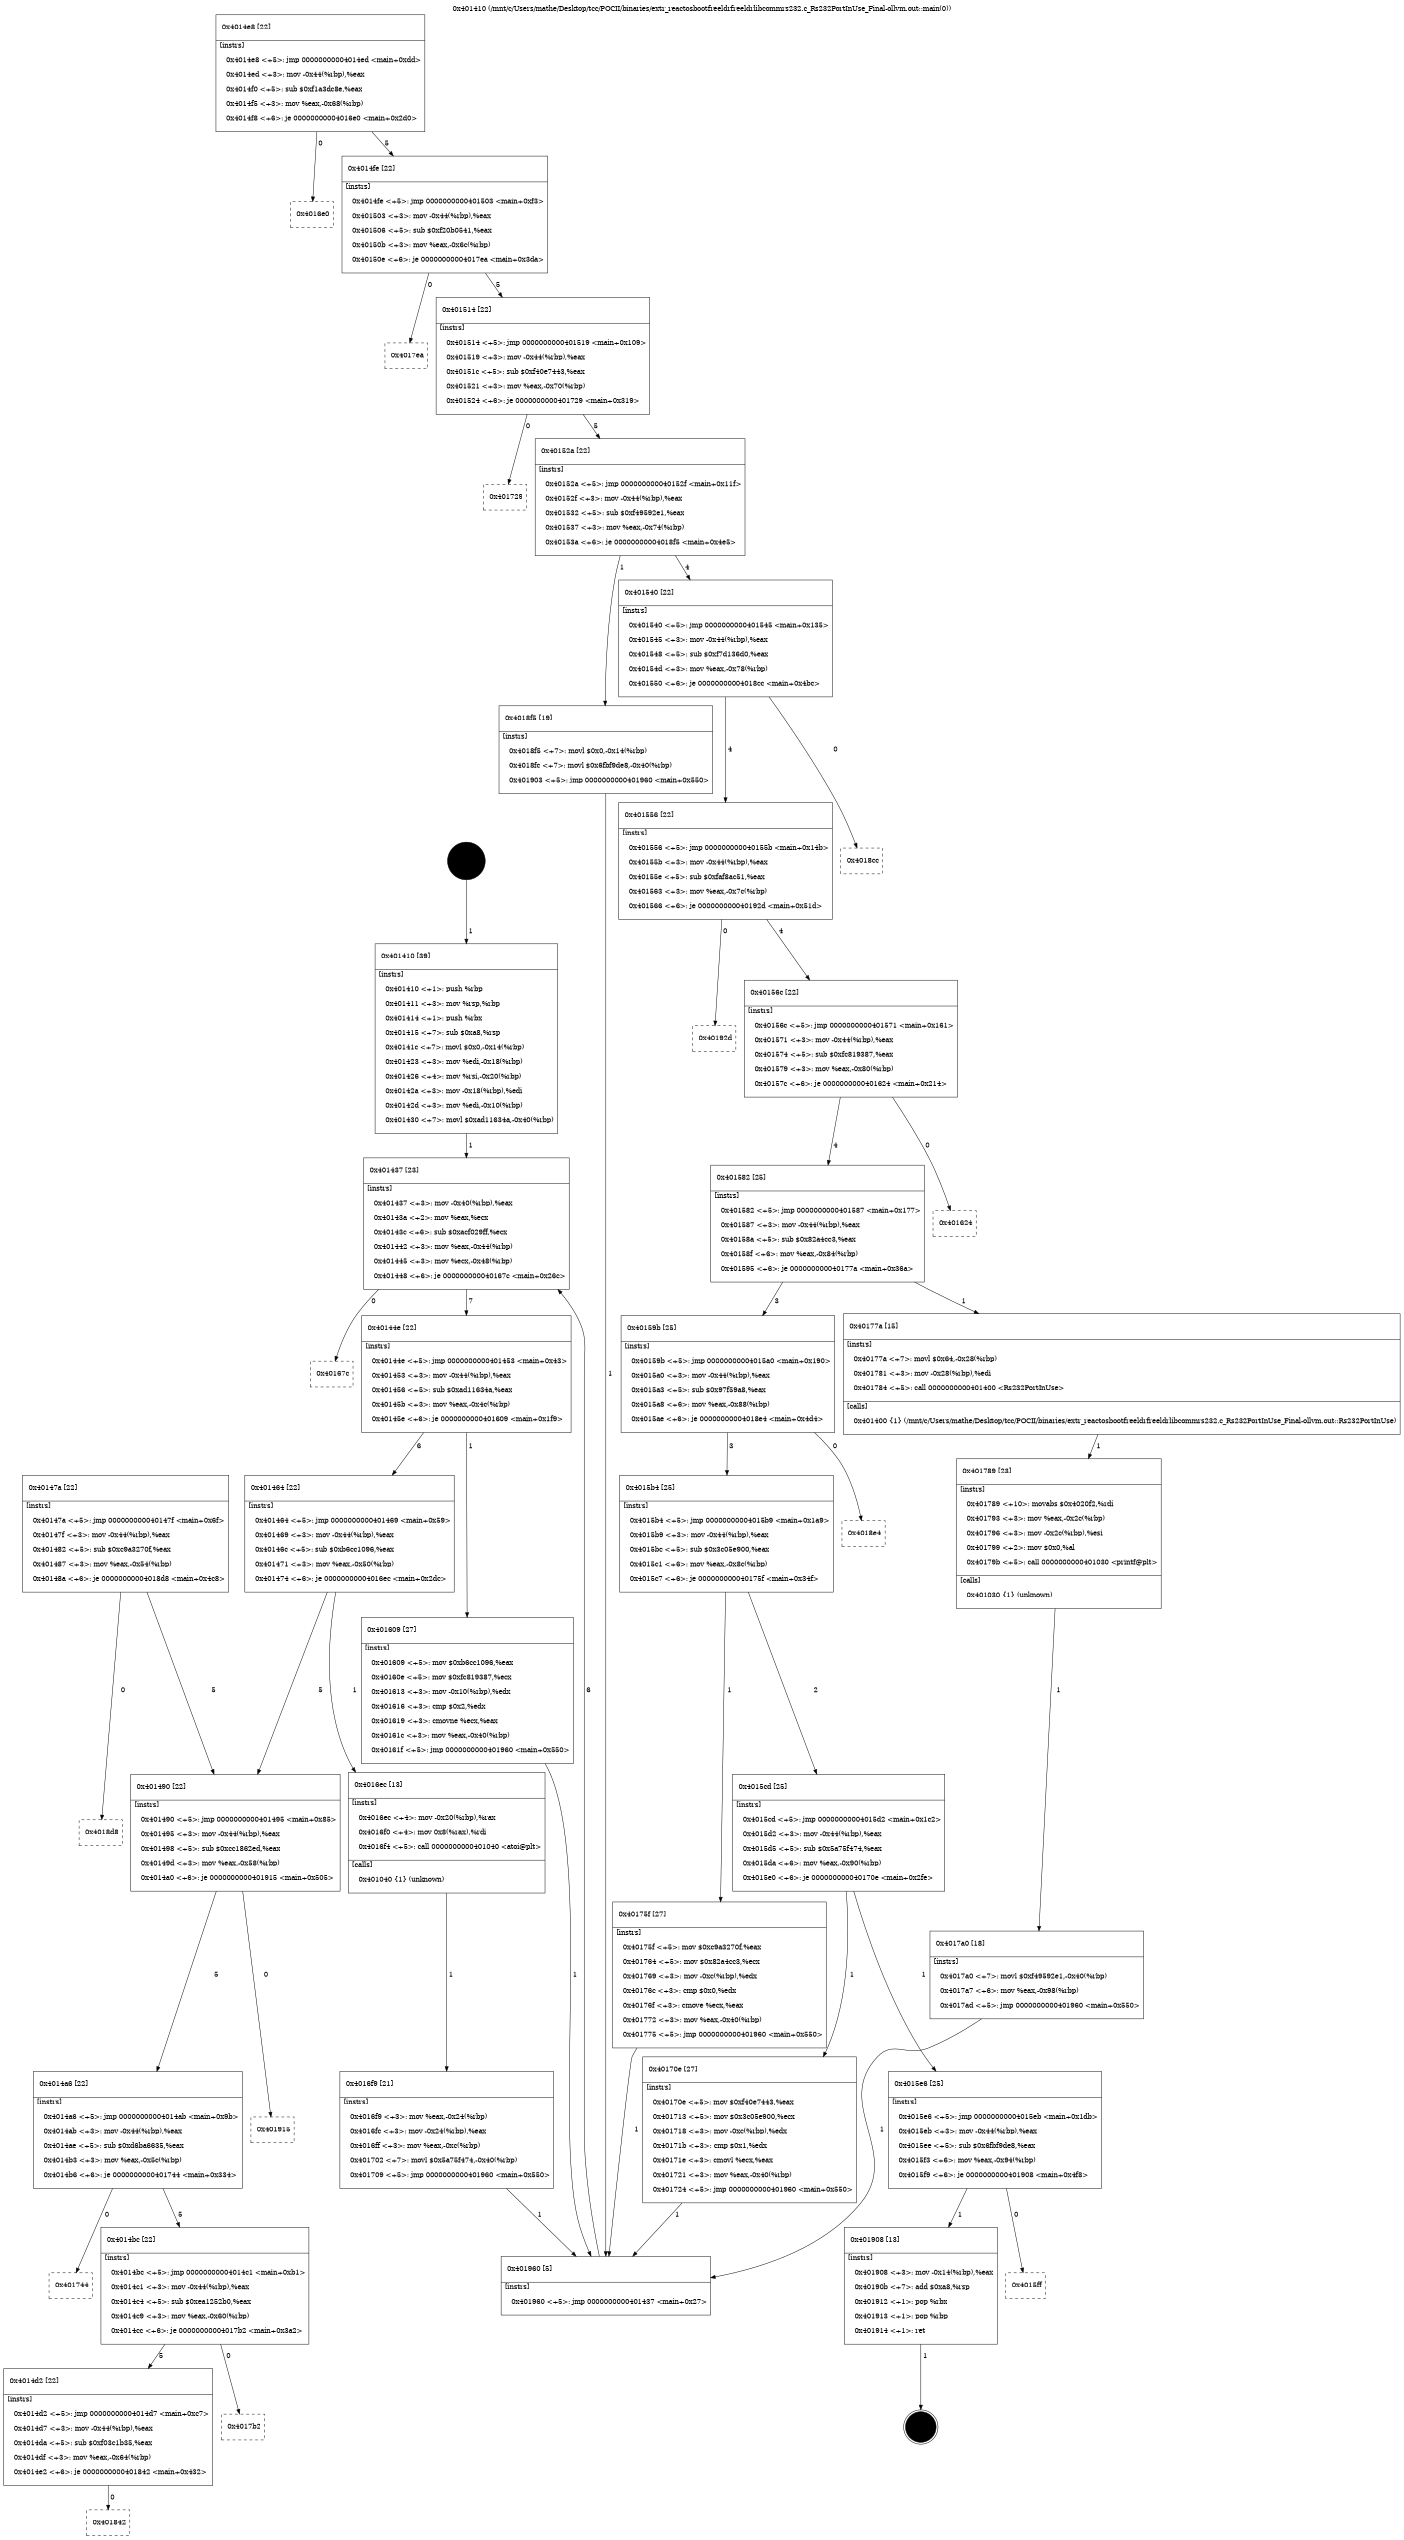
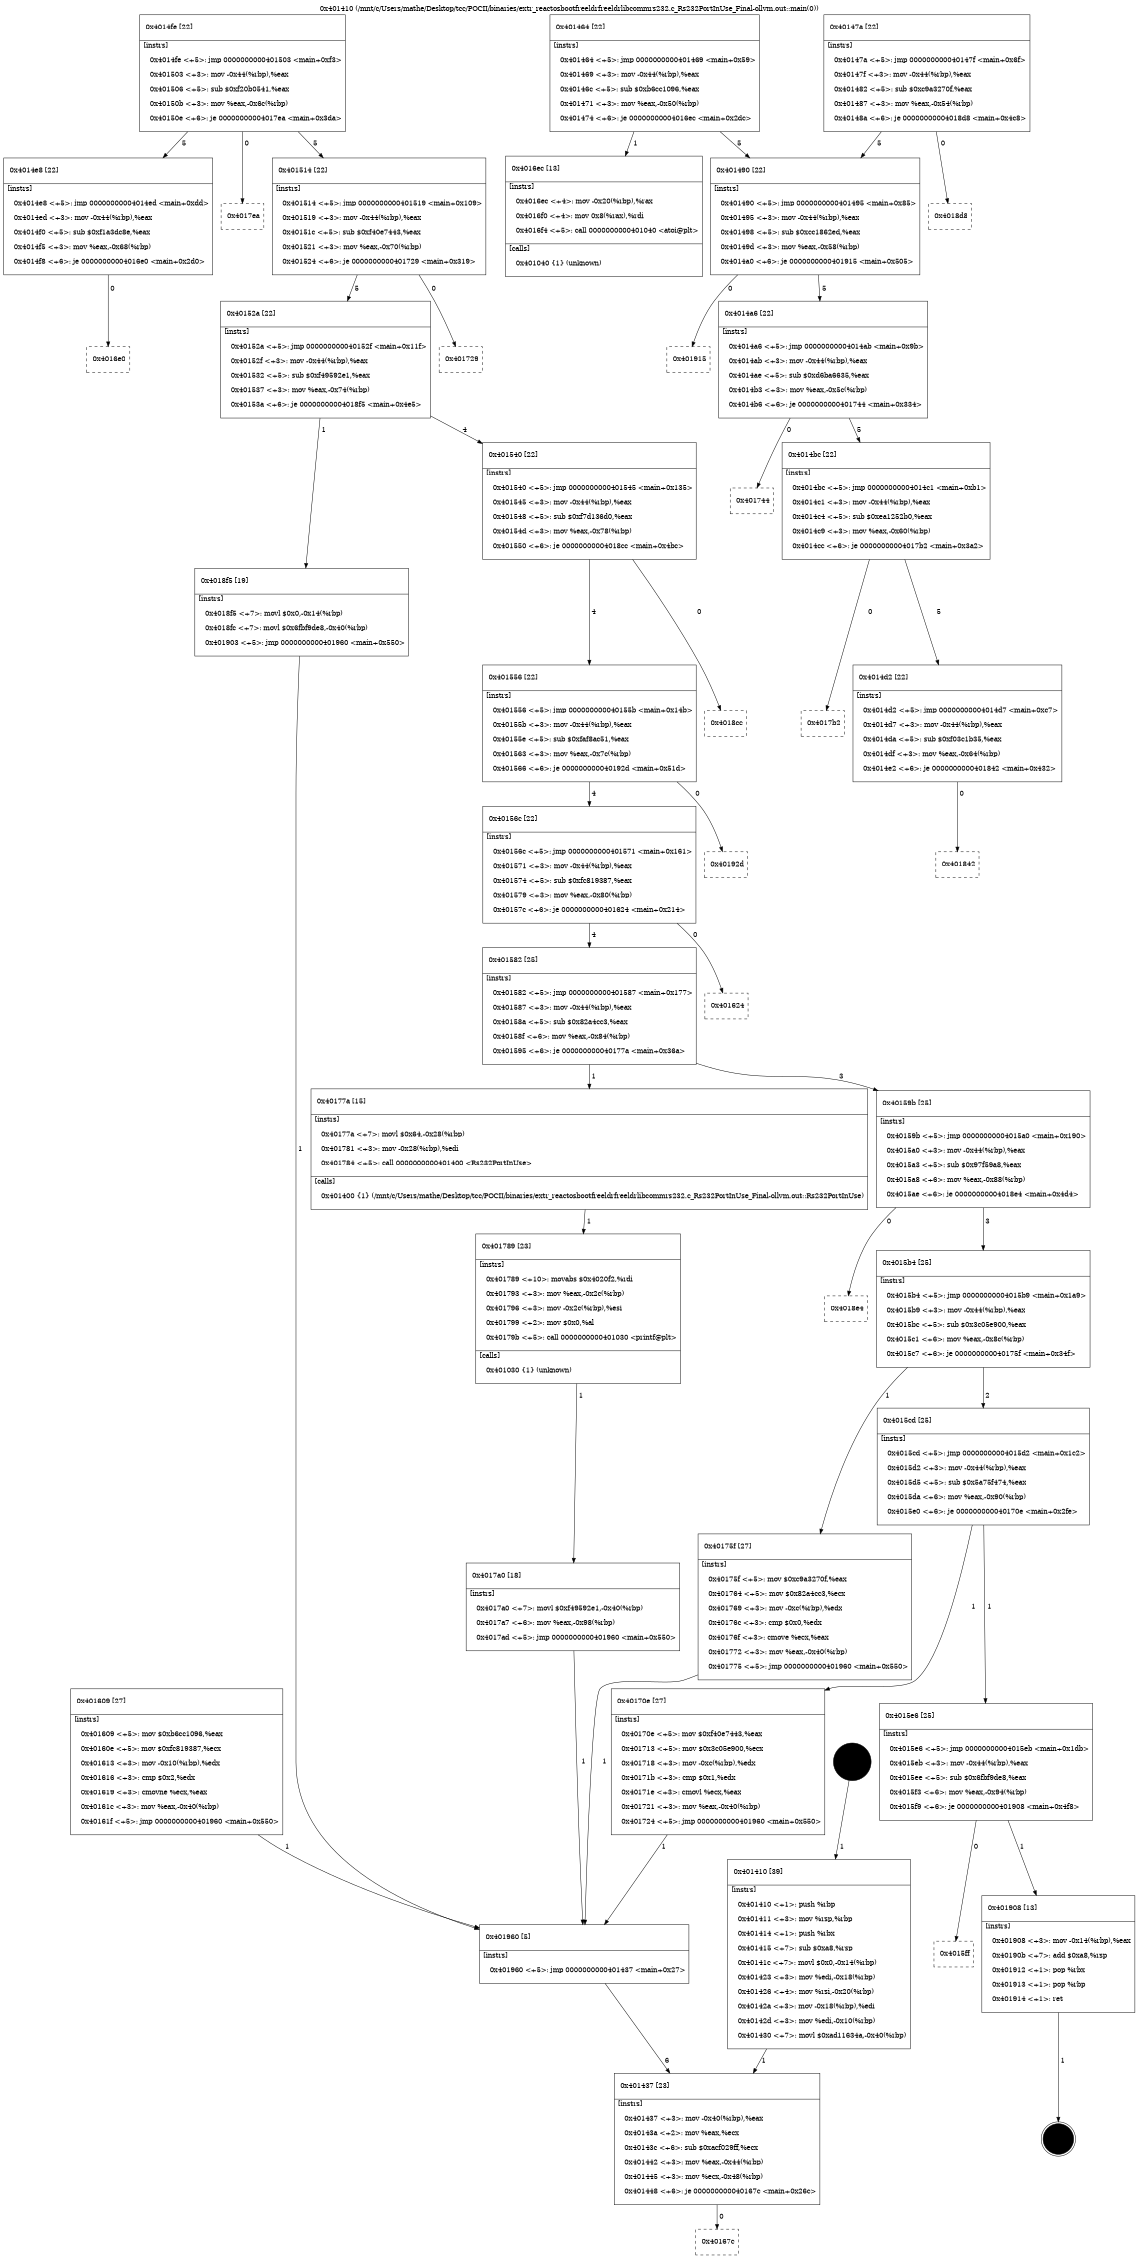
(381, 142) -> (177, 143)
(466, 1374) -> none
(447, 2130) -> none
